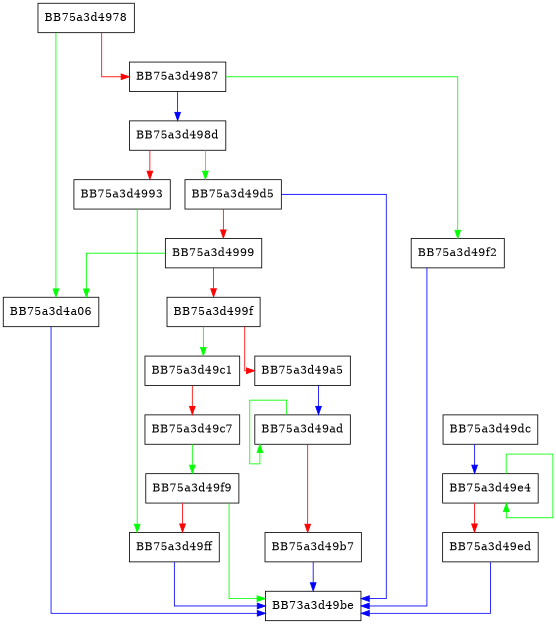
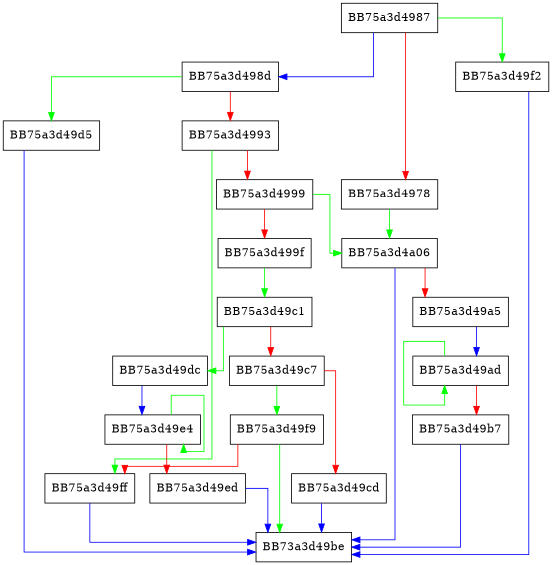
(102, 65) -> (406, 102)
(223, 220) -> (247, 161)
(245, 350) -> (425, 278)
none -> (223, 353)
none -> (339, 488)
